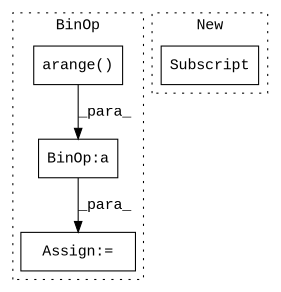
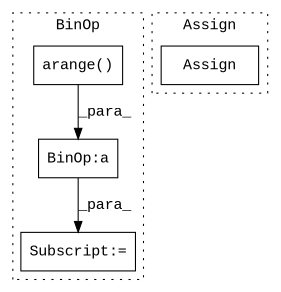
(210, 25) -> (210, 25)
(210, 65) -> (210, 65)
(78, 252) -> (78, 252)
